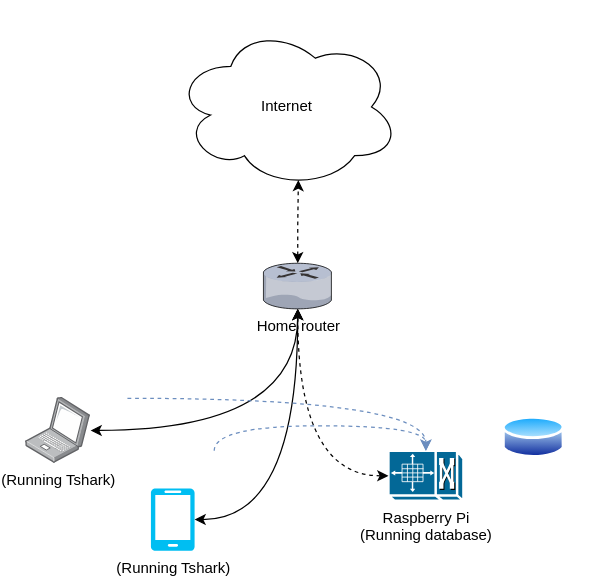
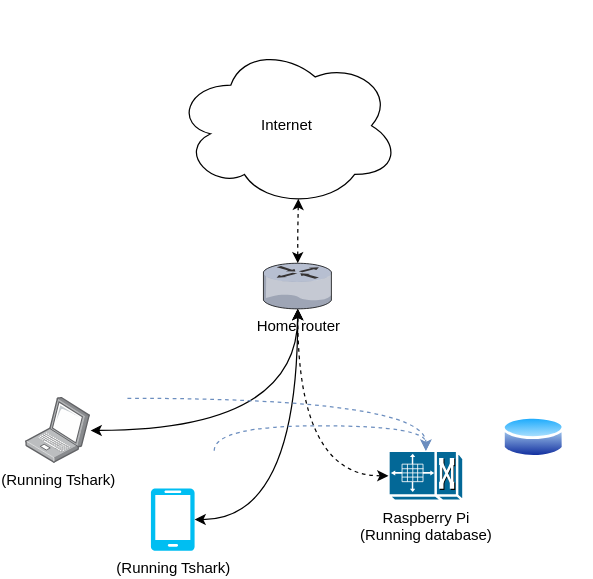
(287, 107) -> (287, 126)
